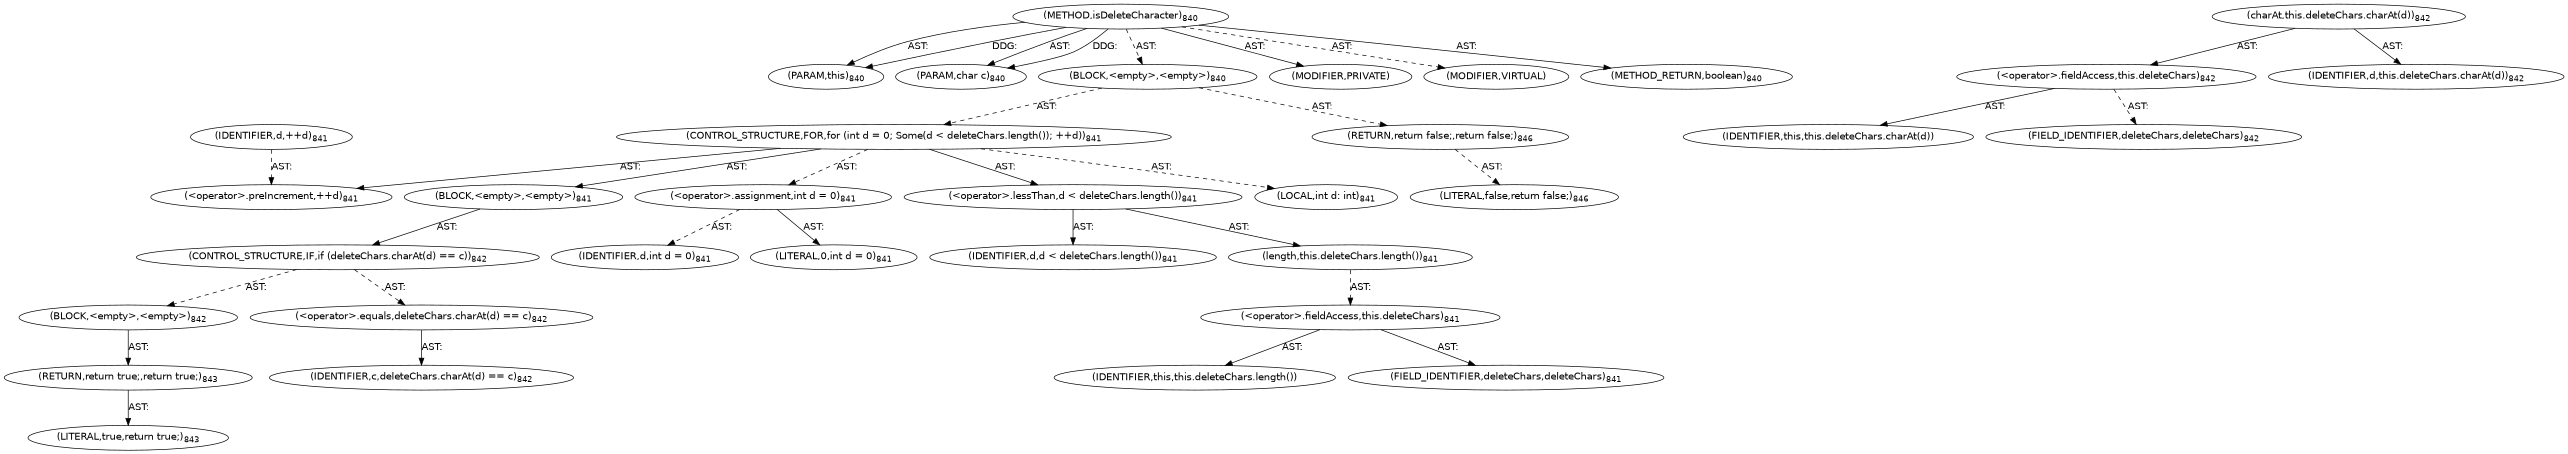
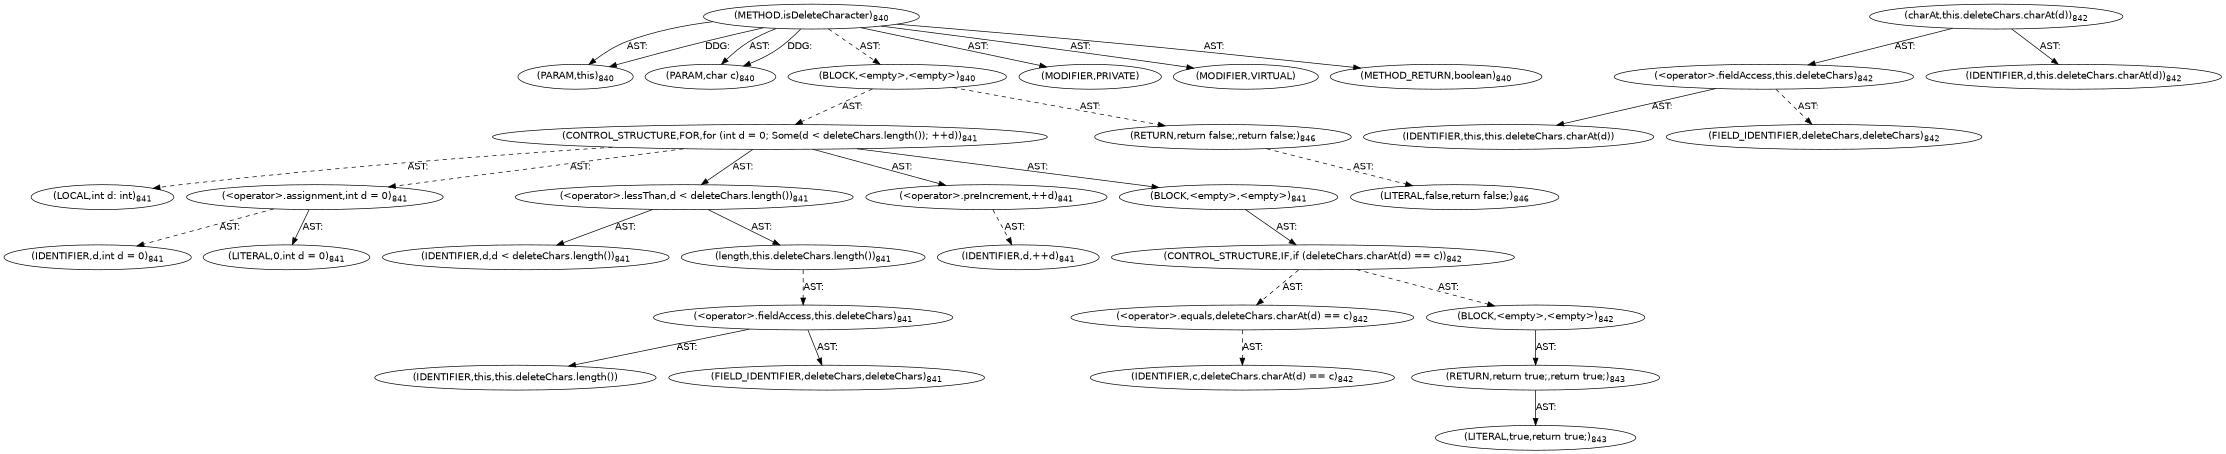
(1310, 47) -> (1034, 46)
(271, 164) -> (1001, 224)
(421, 344) -> (1242, 344)
